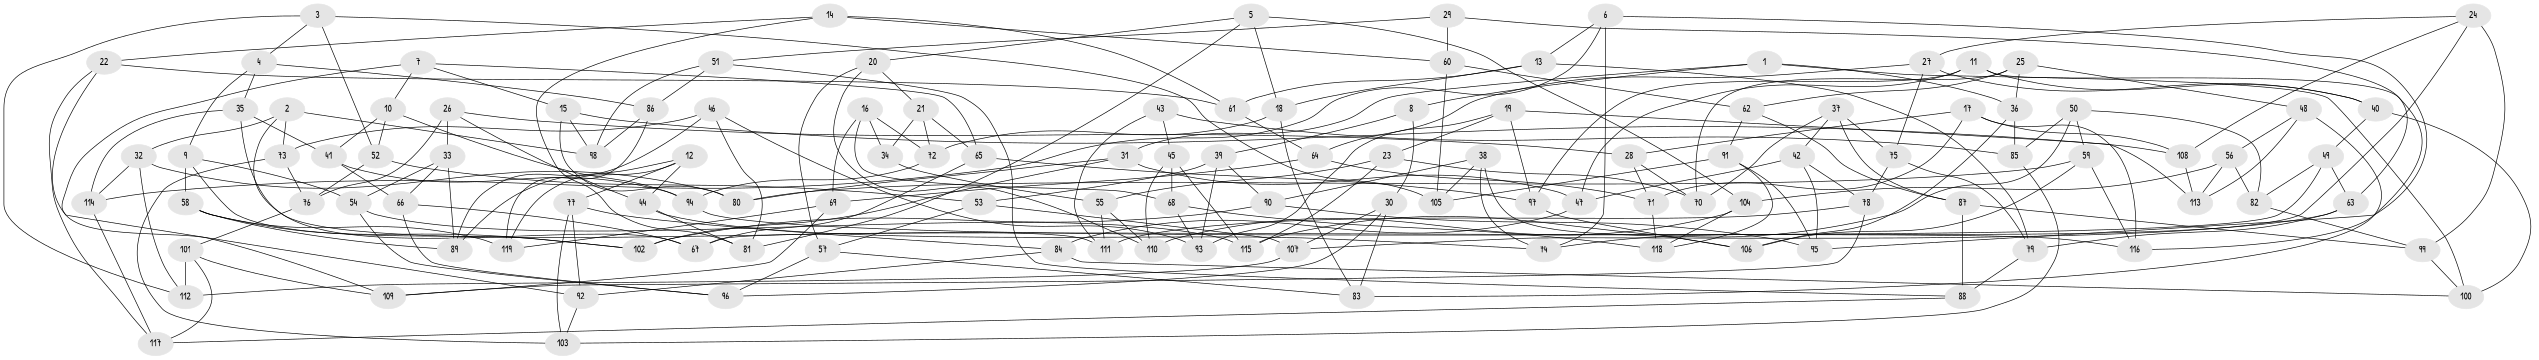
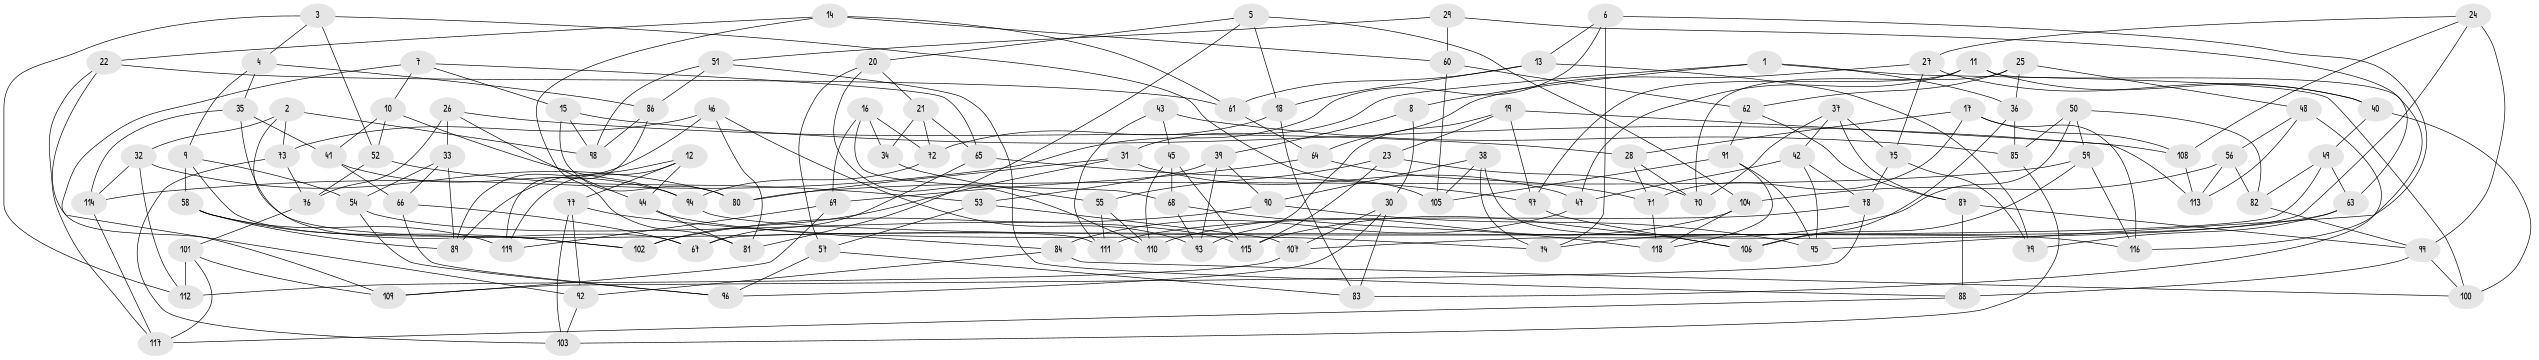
(1996, 274) -> (2195, 284)
